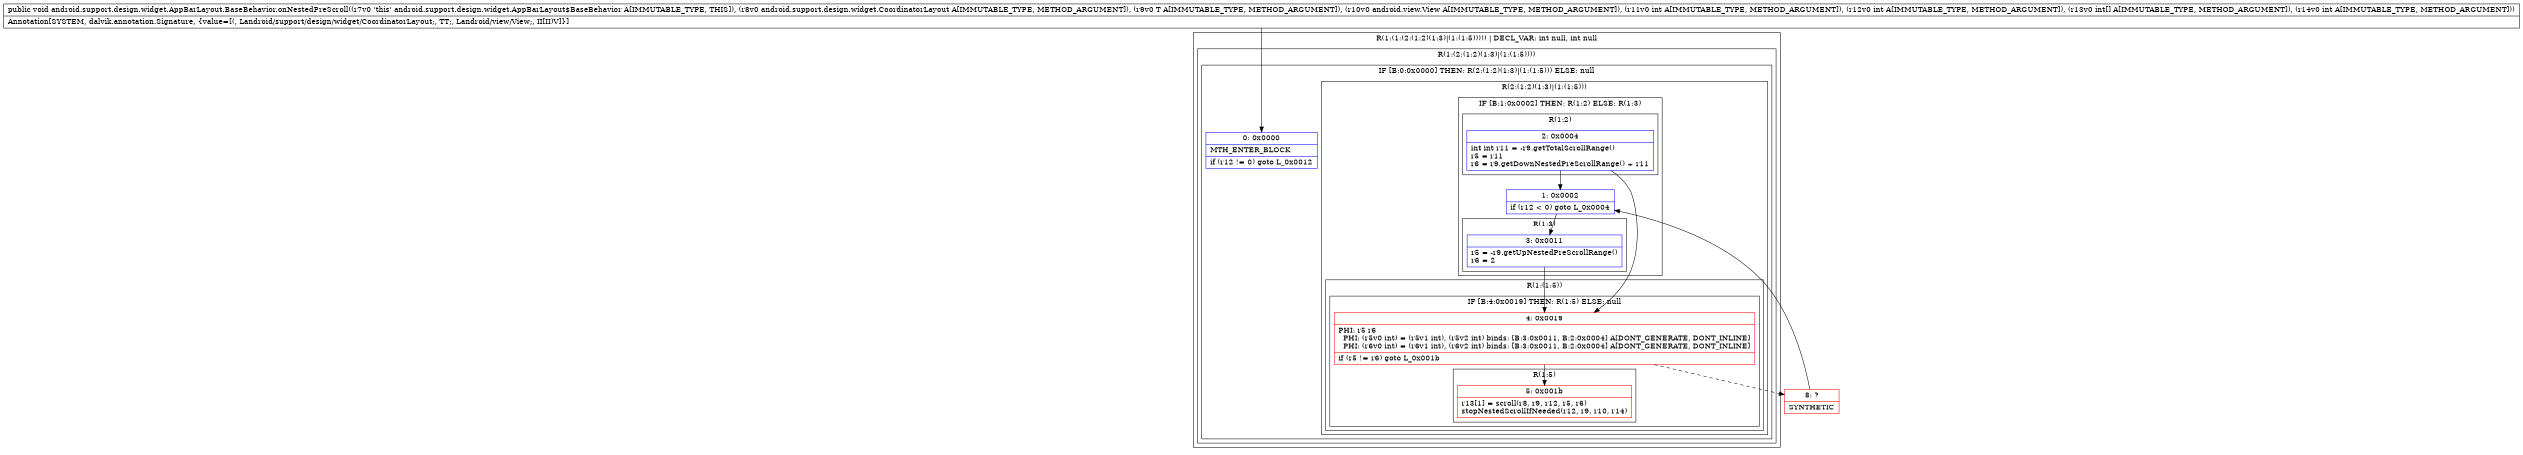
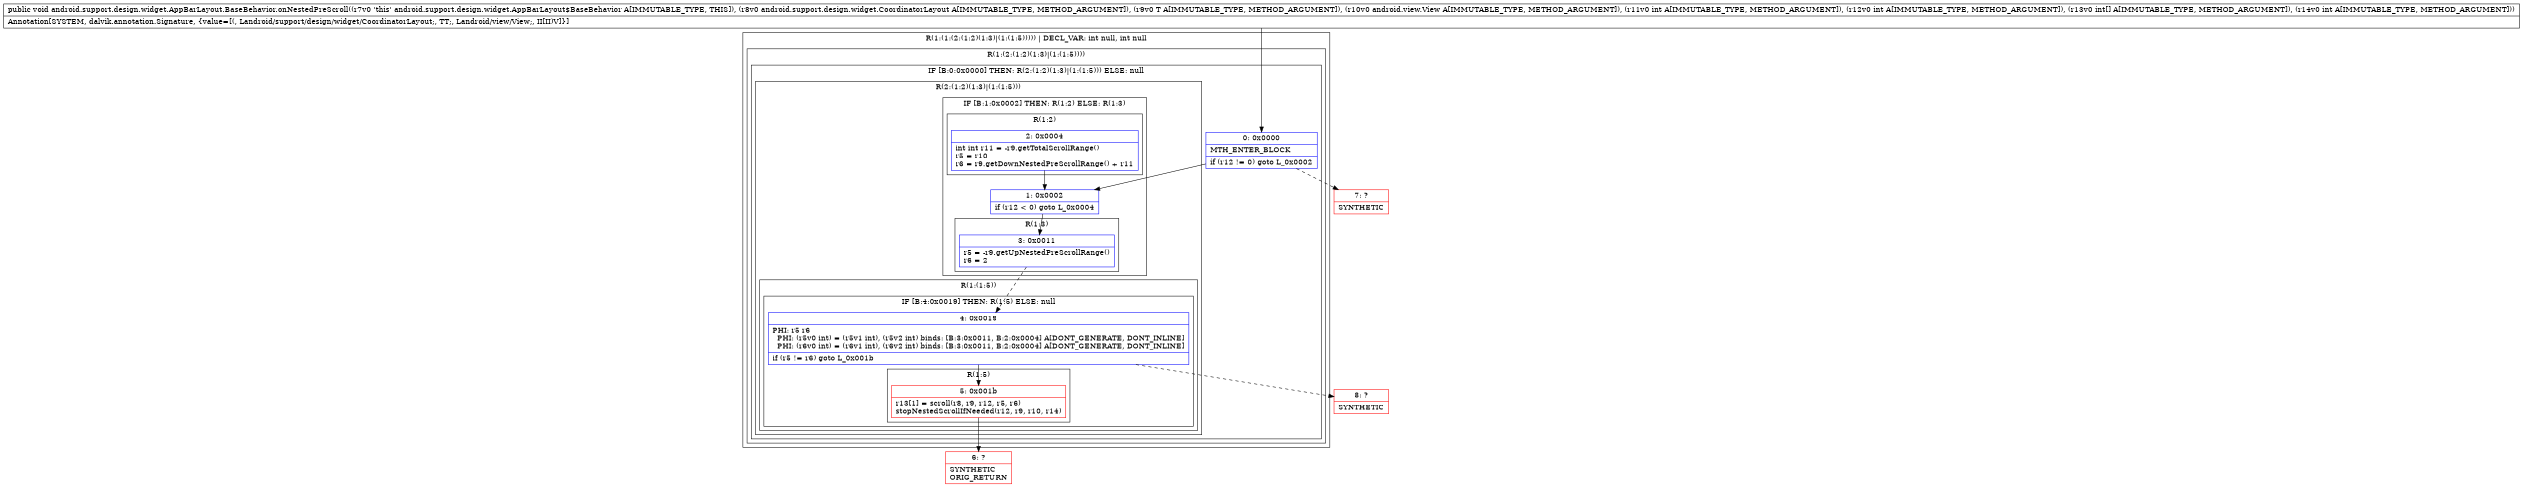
(1487, 156) -> (972, 156)
(1262, 162) -> (1262, 162)
none -> (1361, 202)
(1637, 242) -> none
(1747, 267) -> (1153, 176)
(1545, 287) -> (1013, 288)
(1545, 339) -> (979, 339)
none -> (979, 468)
